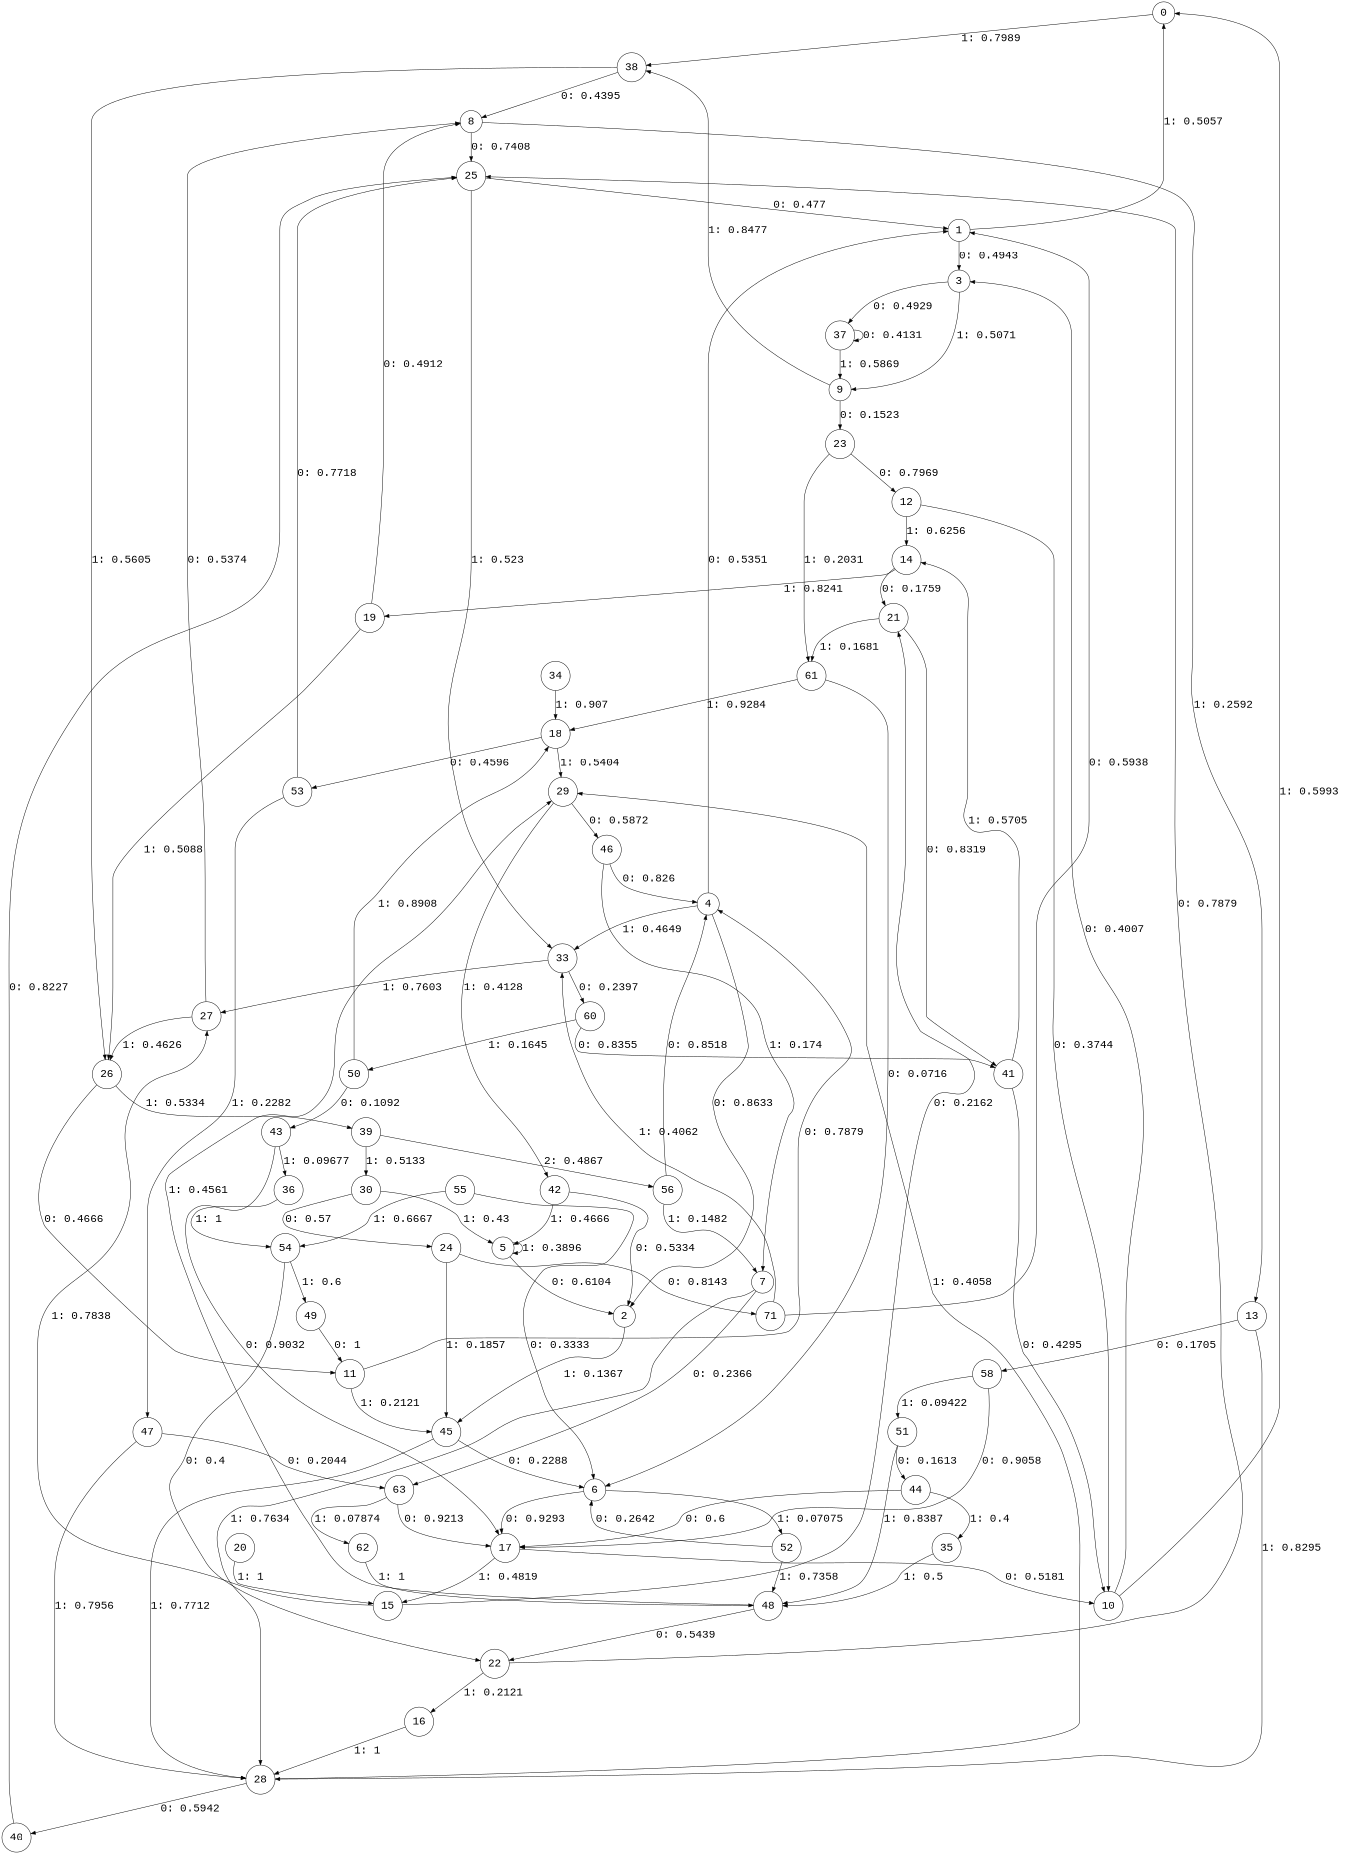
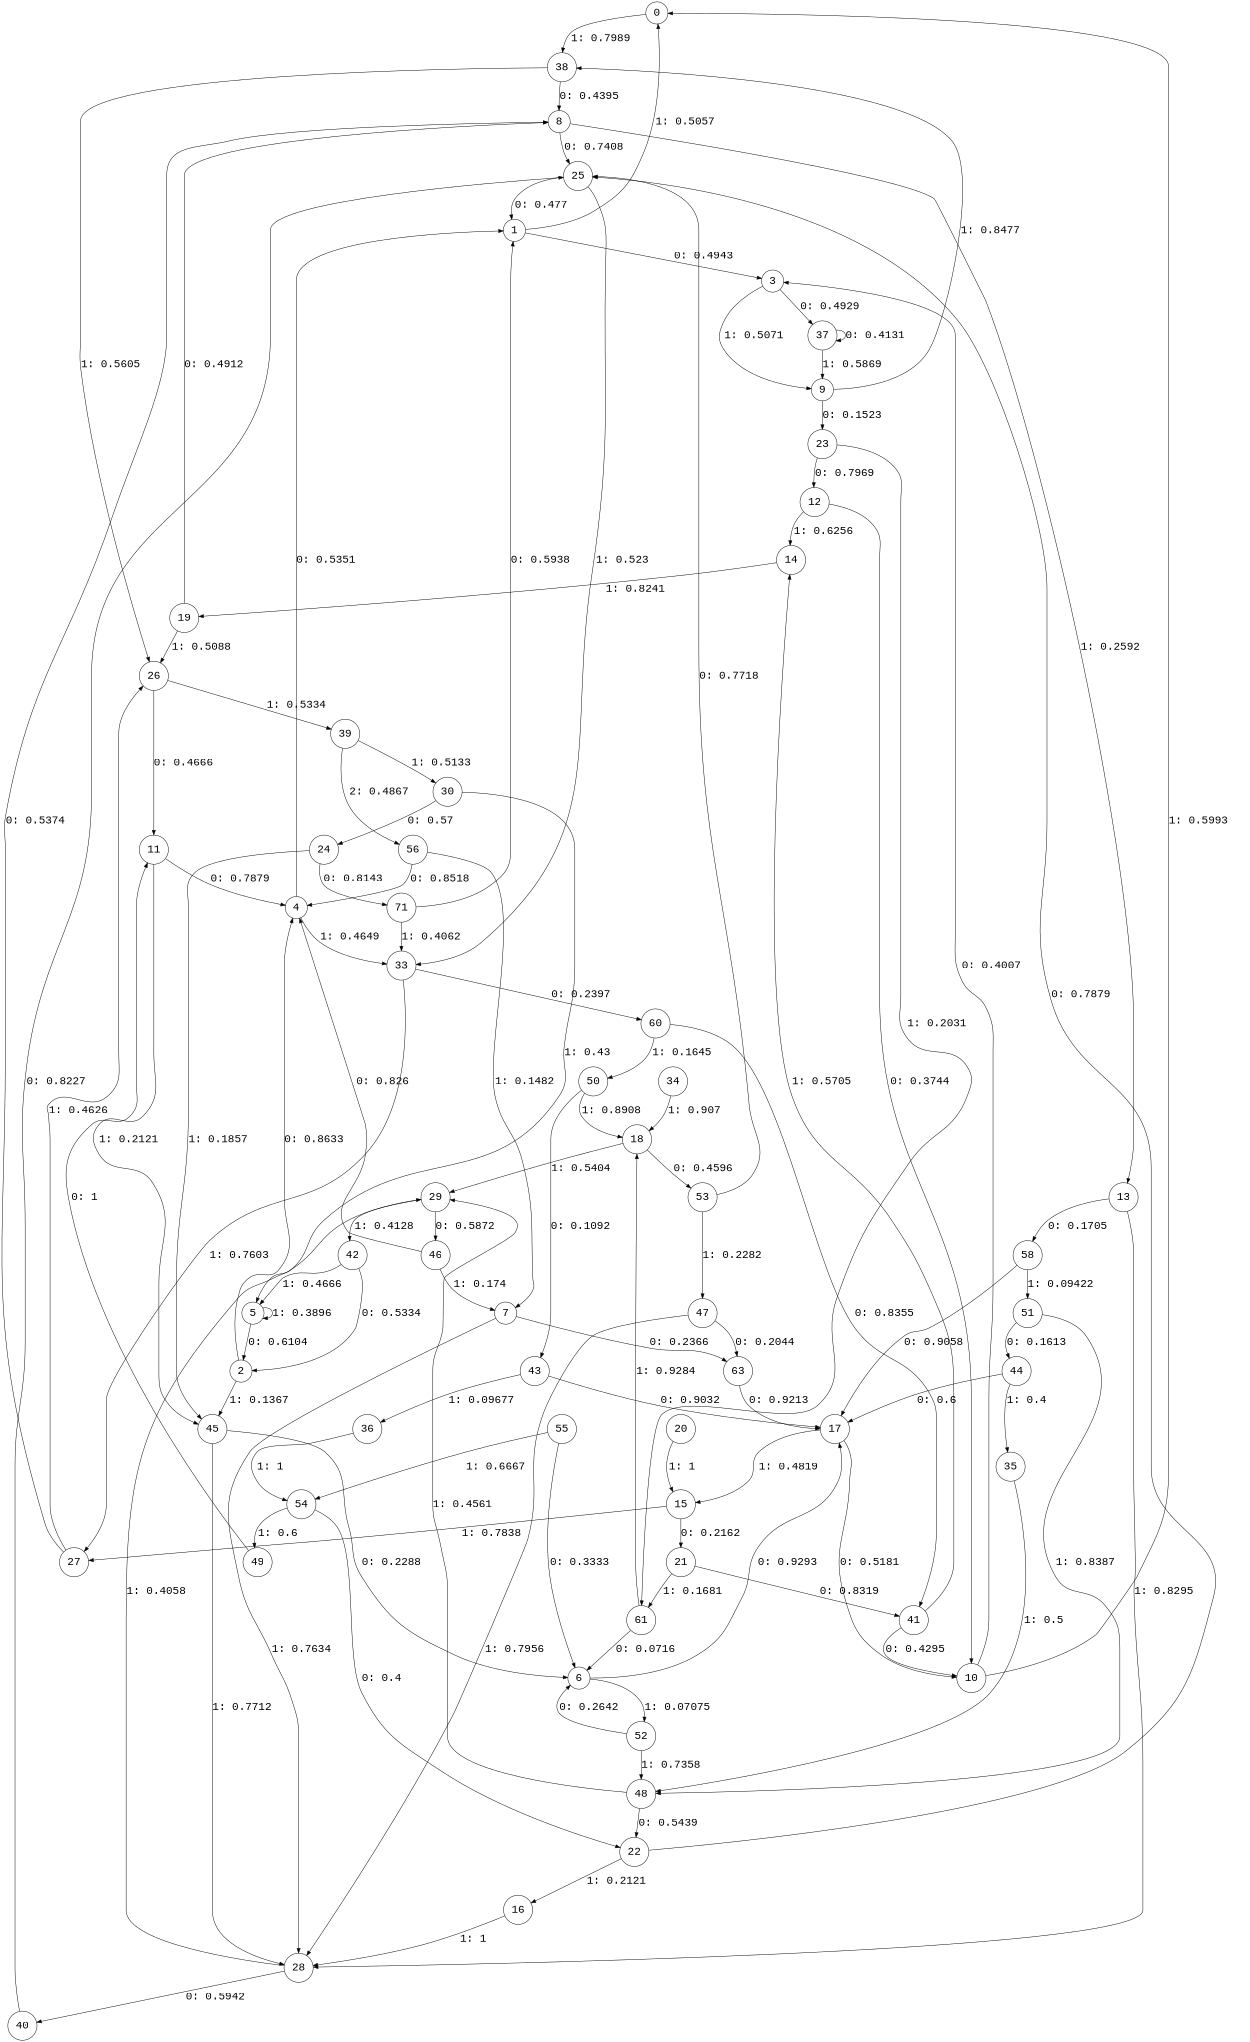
(882, 583) -> none
(724, 1140) -> (284, 1156)
(363, 1548) -> none
